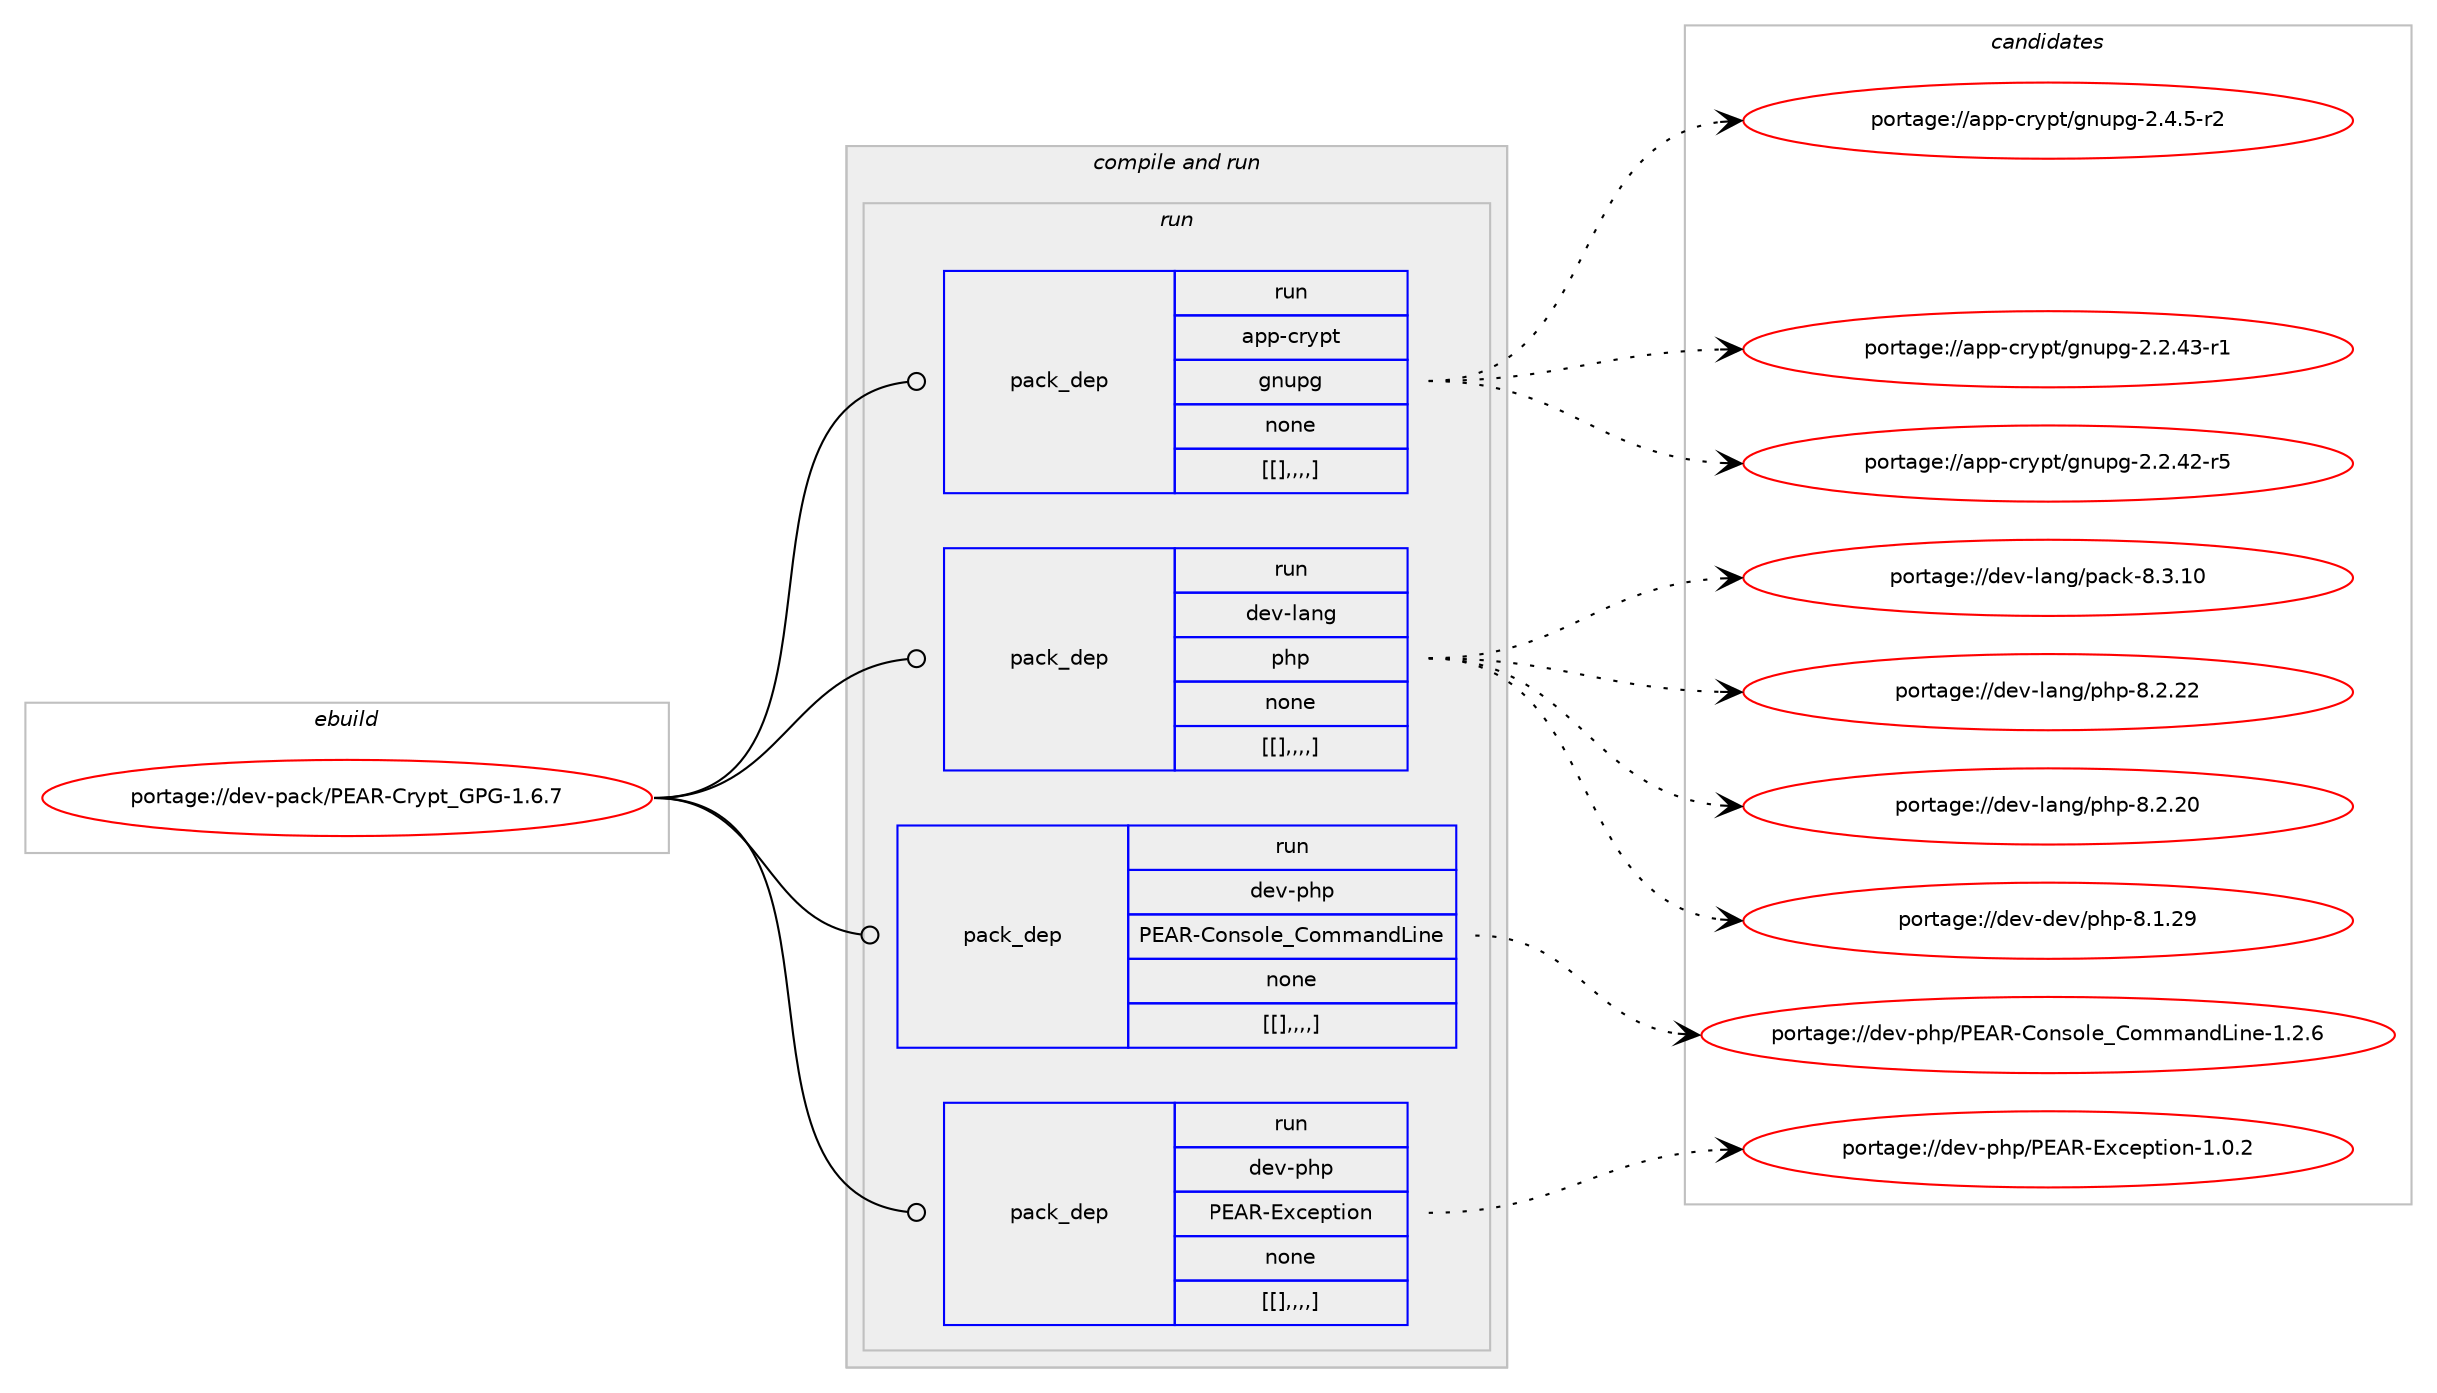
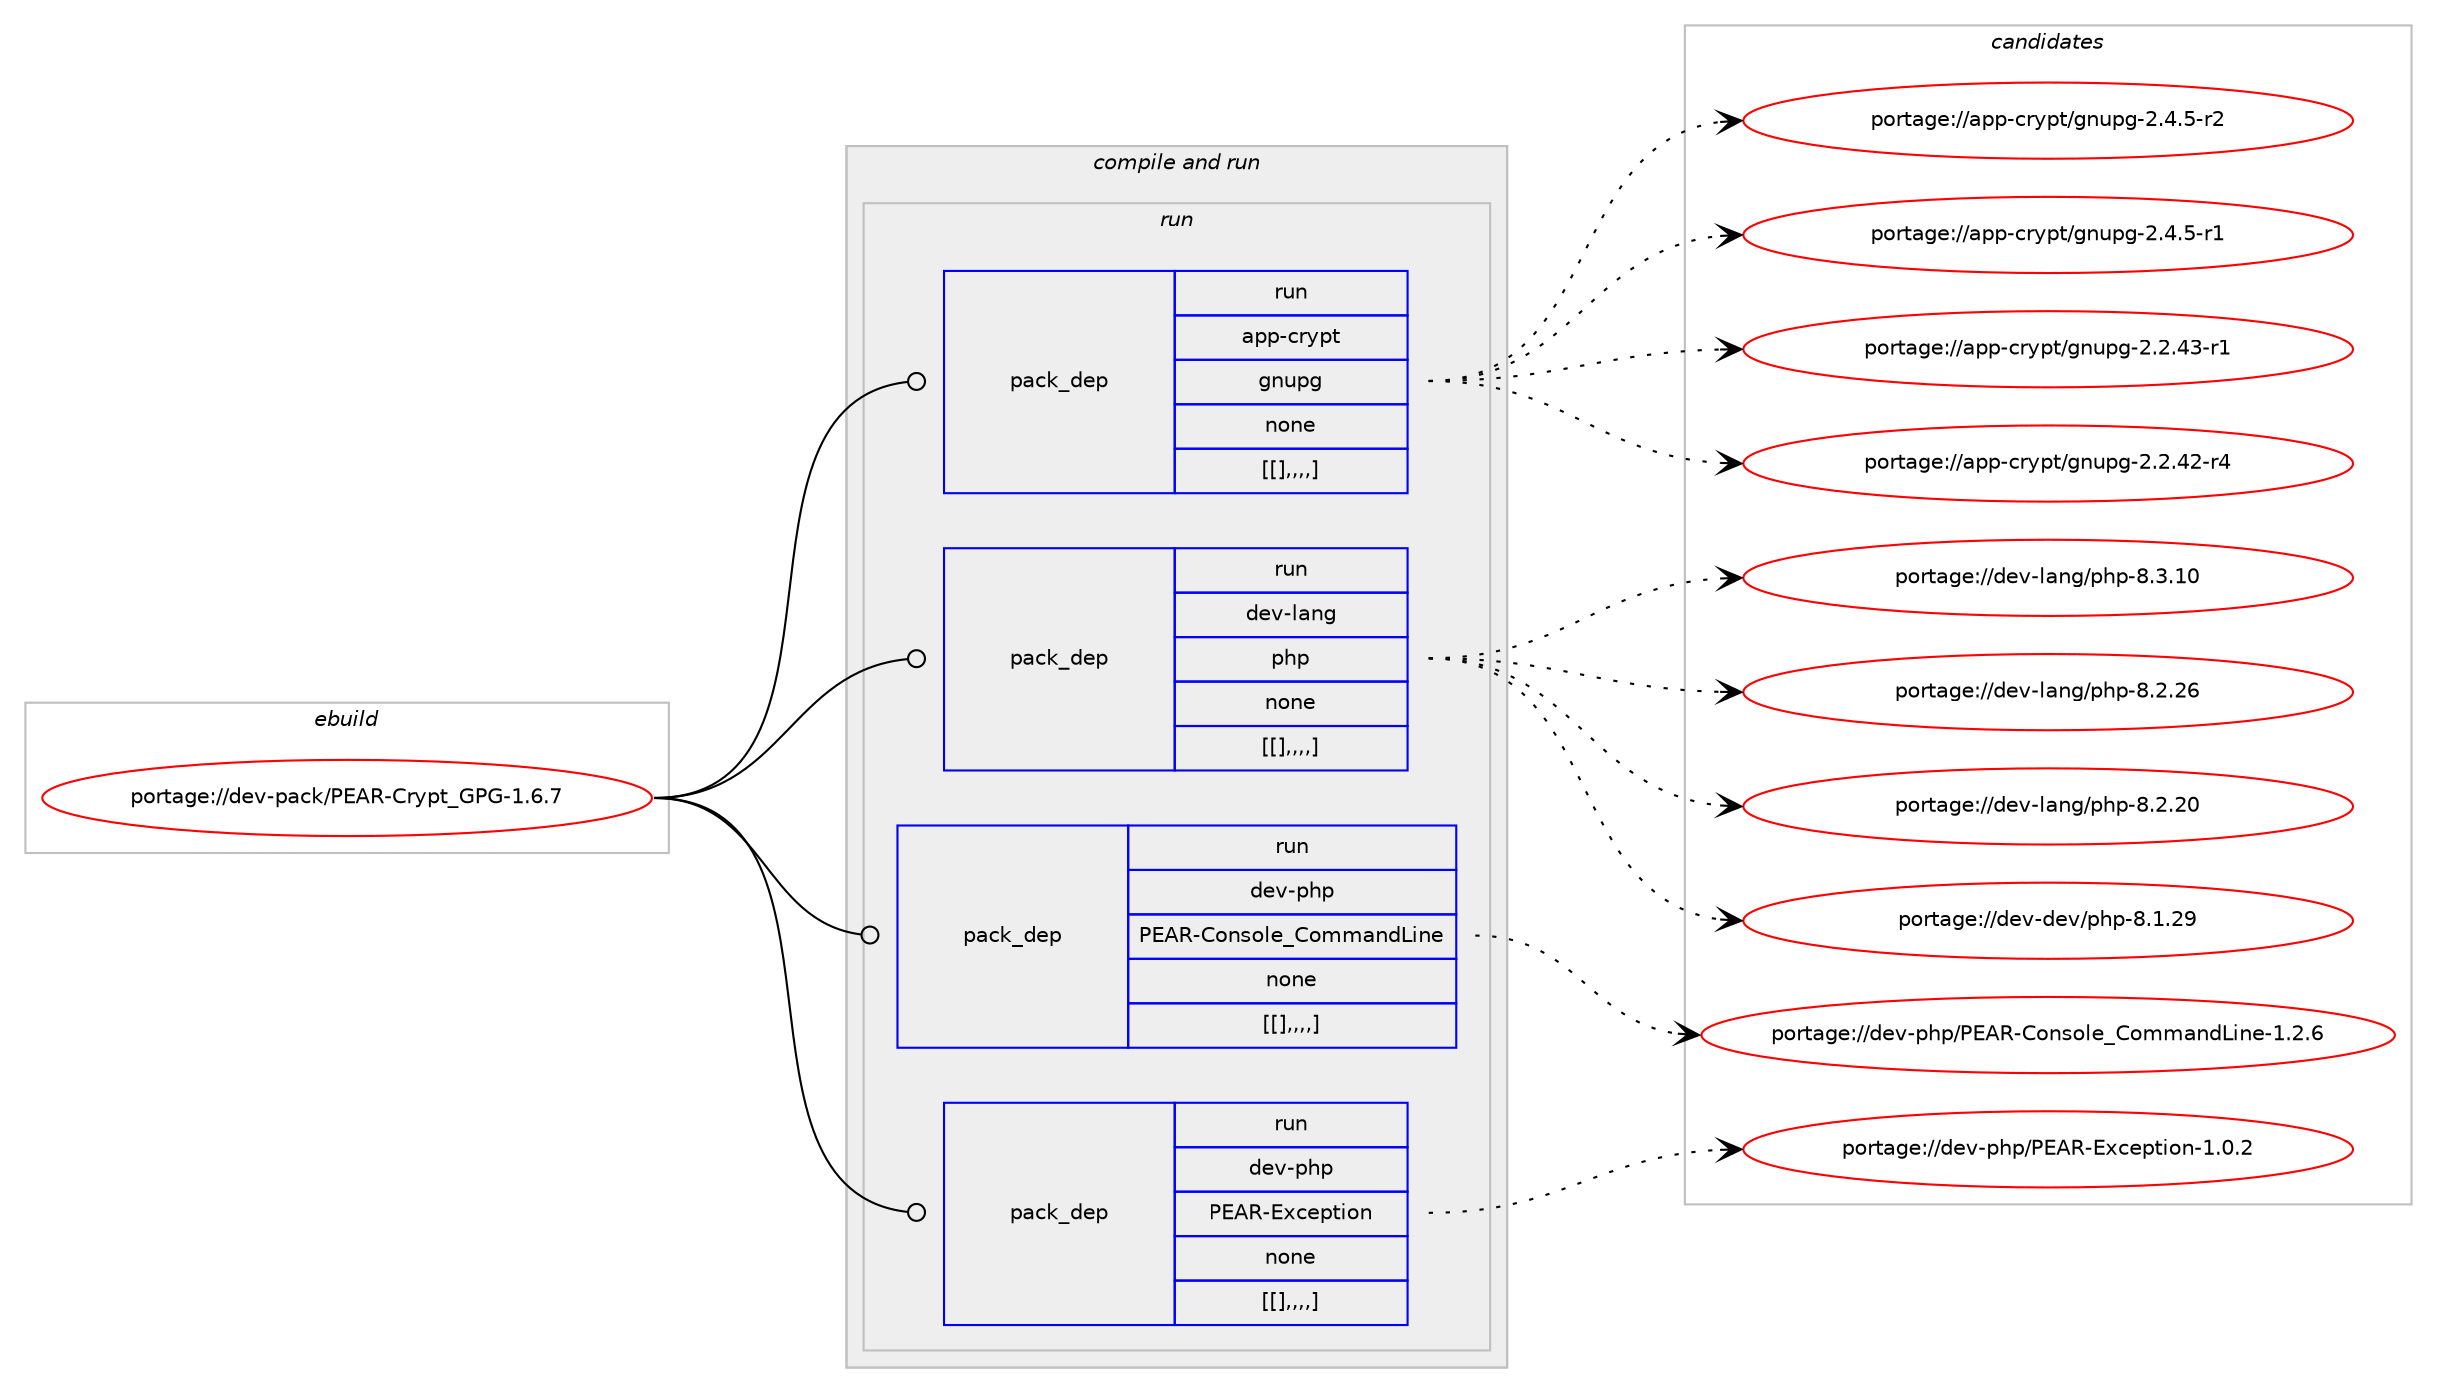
none -> (2048, 235)
(2048, 464) -> (2048, 464)
(2048, 578) -> (2048, 578)
(2048, 692) -> (2048, 692)
